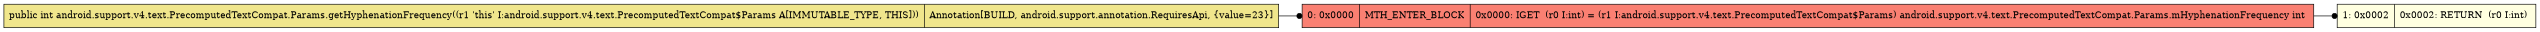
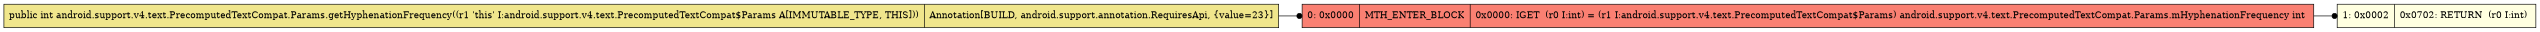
(2465, 16) -> (2465, 16)
